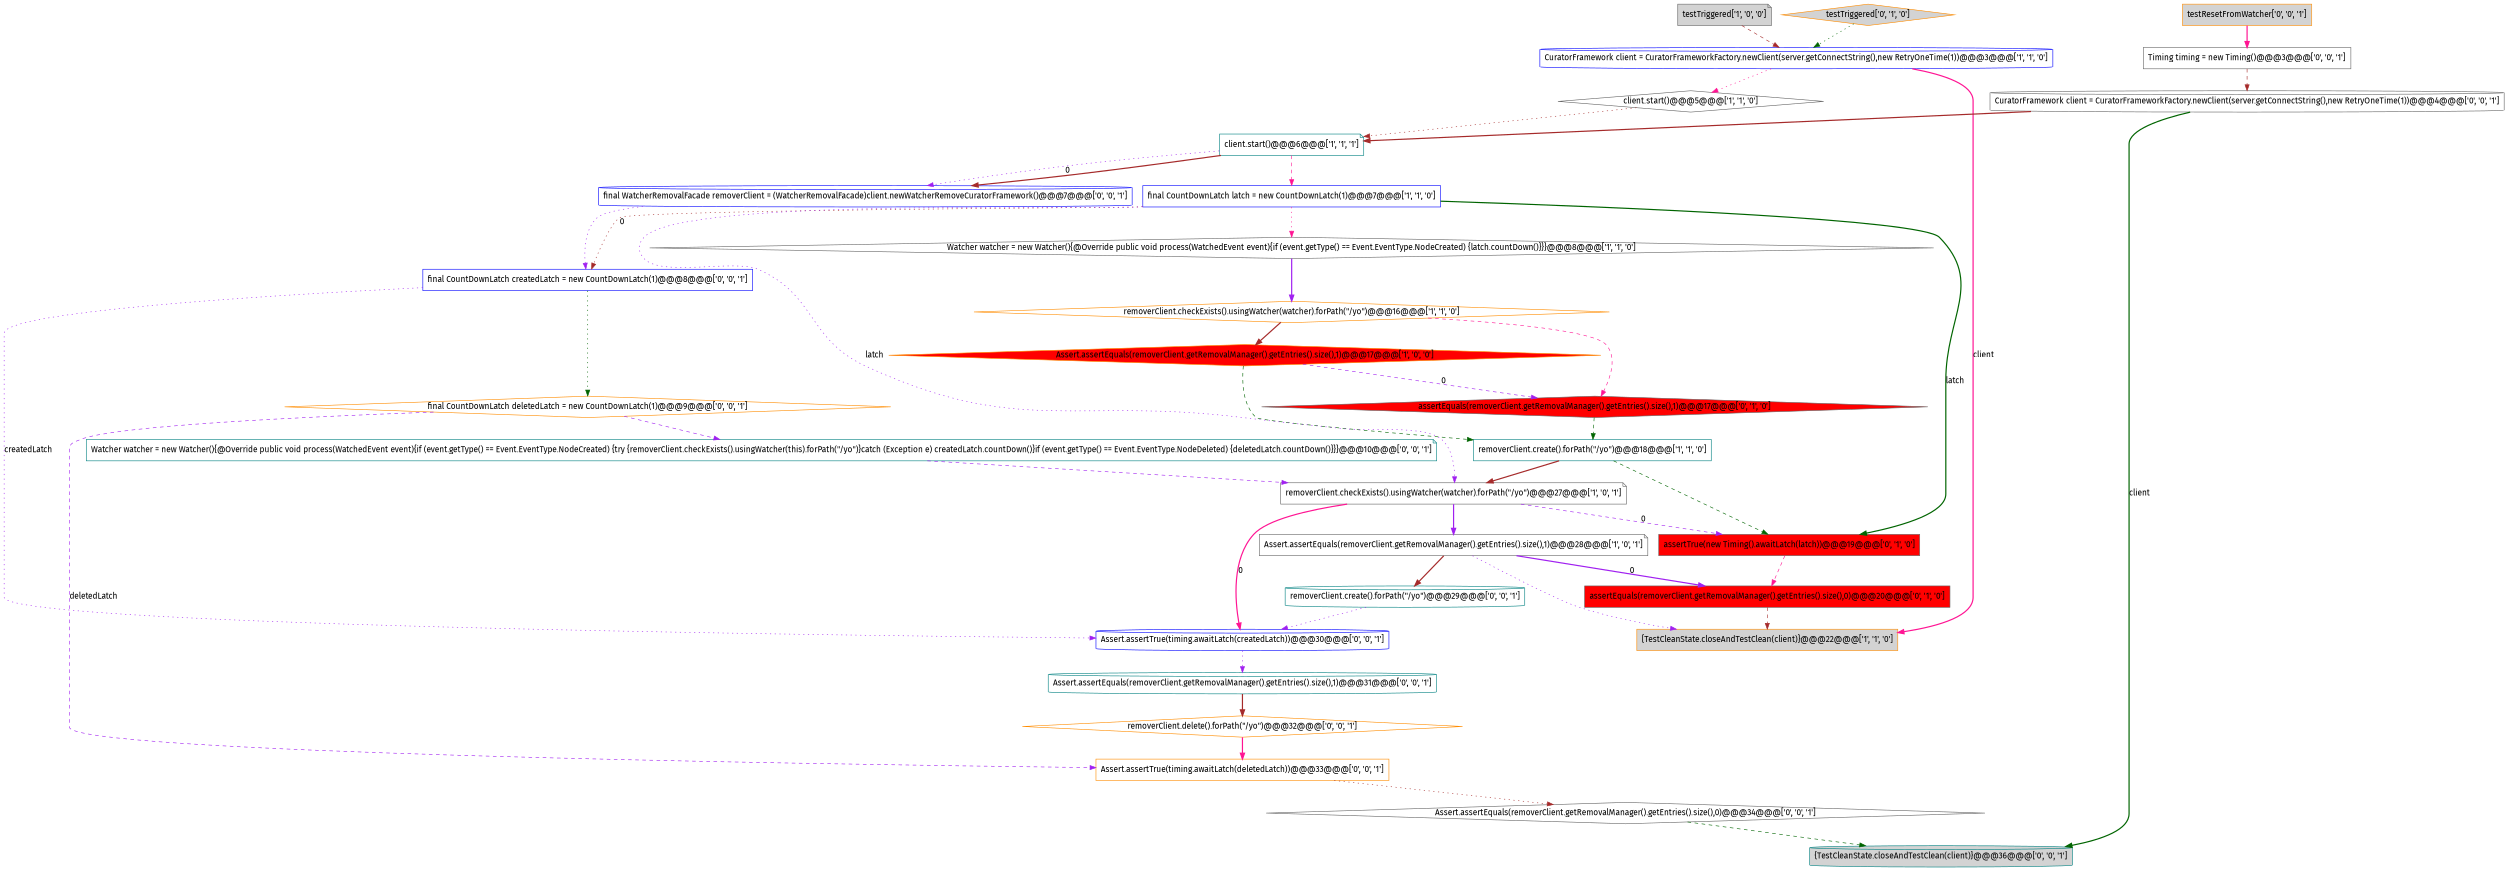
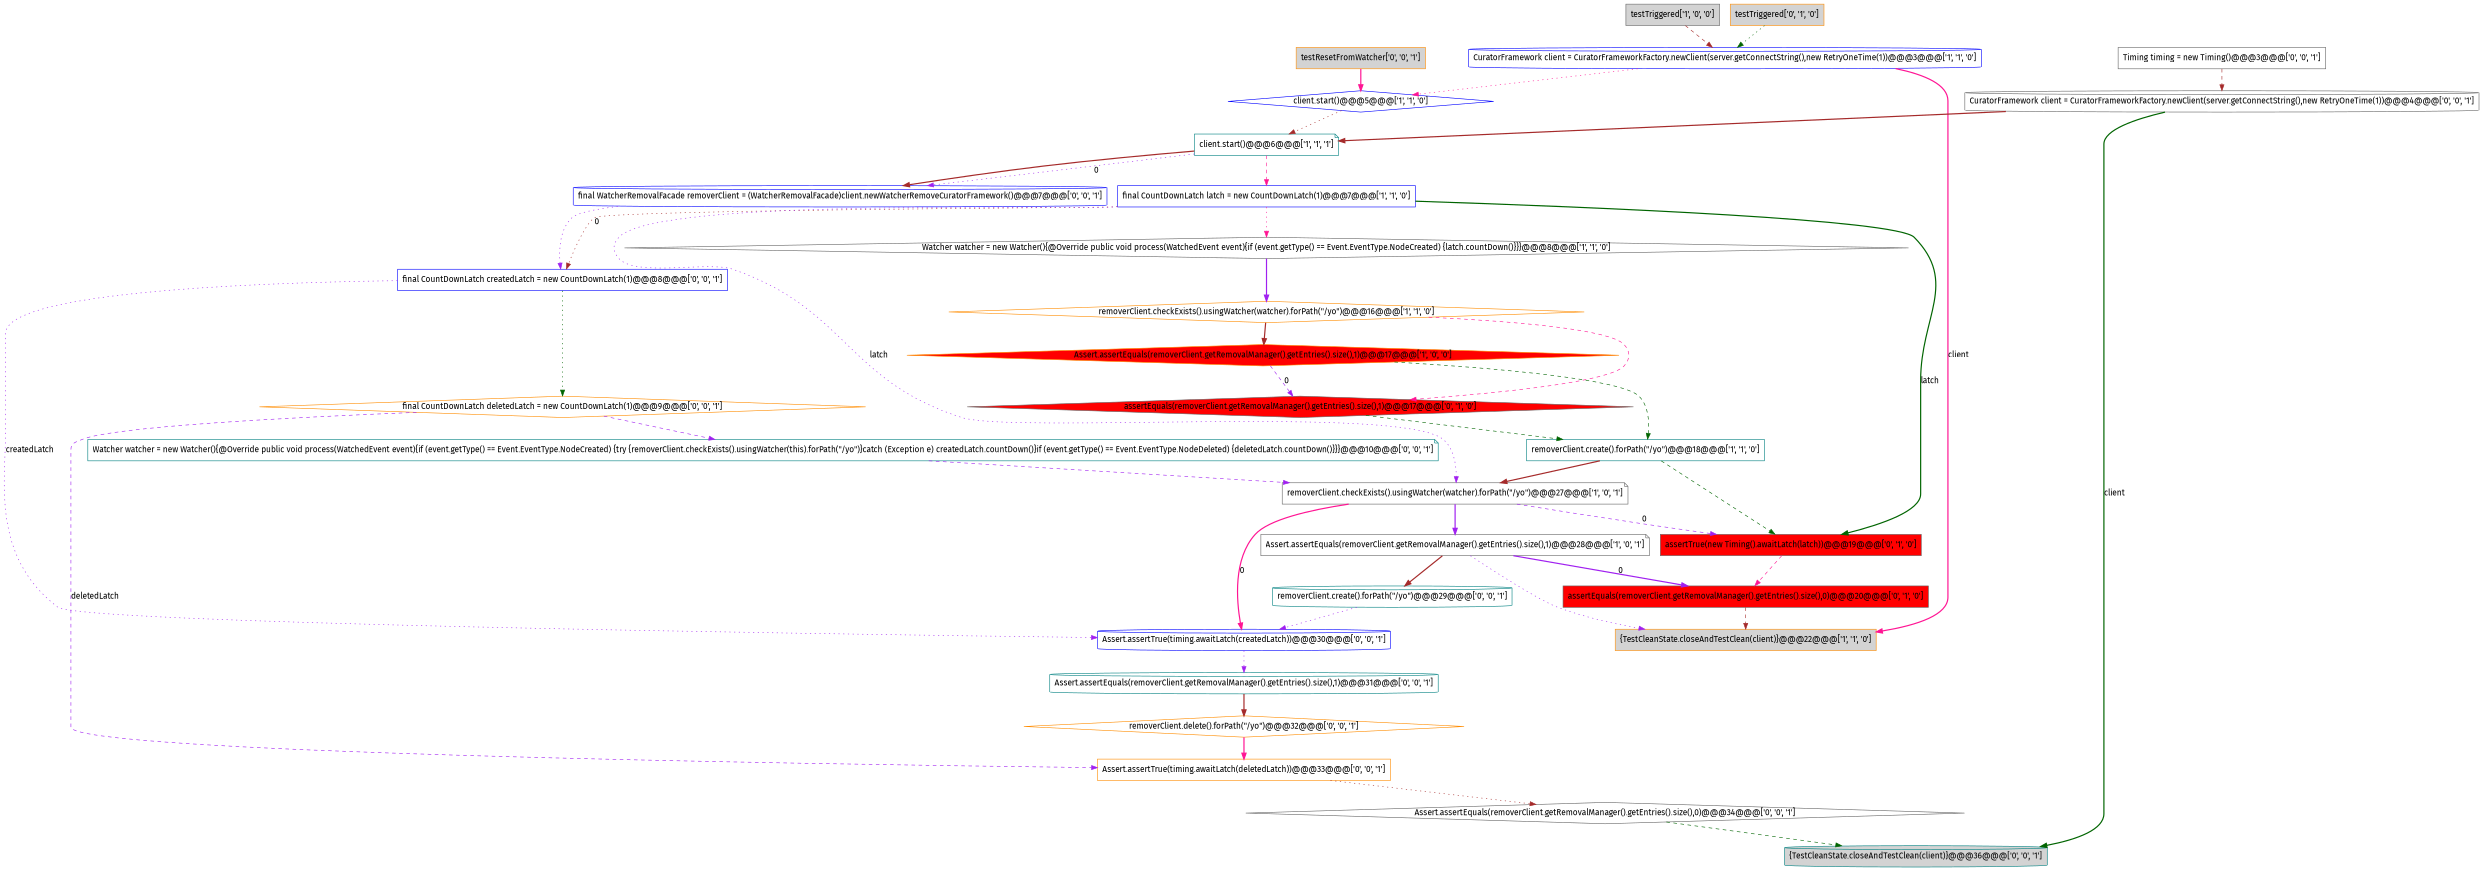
(1725, 15) -> (1673, 15)
(1868, 15) -> (1777, 15)
(2247, 34) -> (1361, 77)
(1691, 101) -> (1361, 101)
